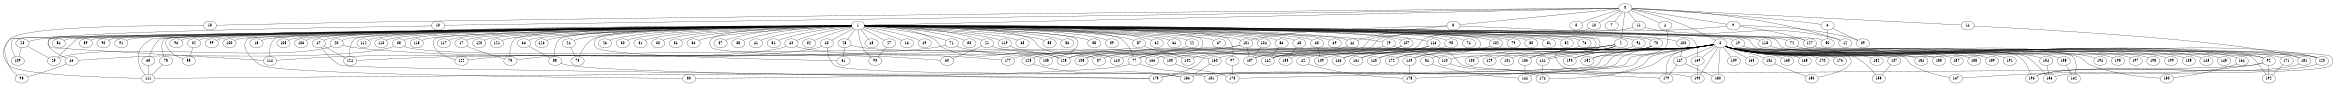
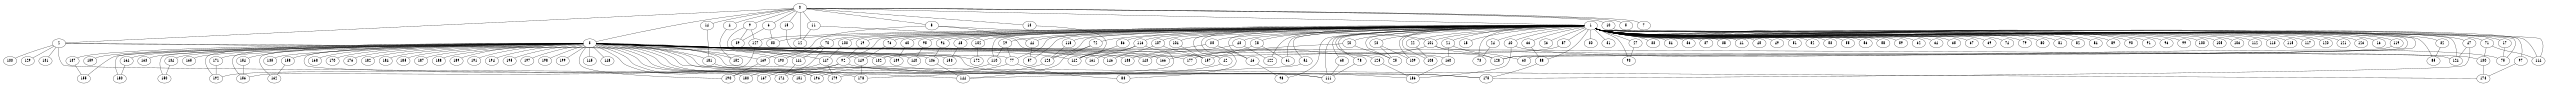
none -> (1049, 68)
